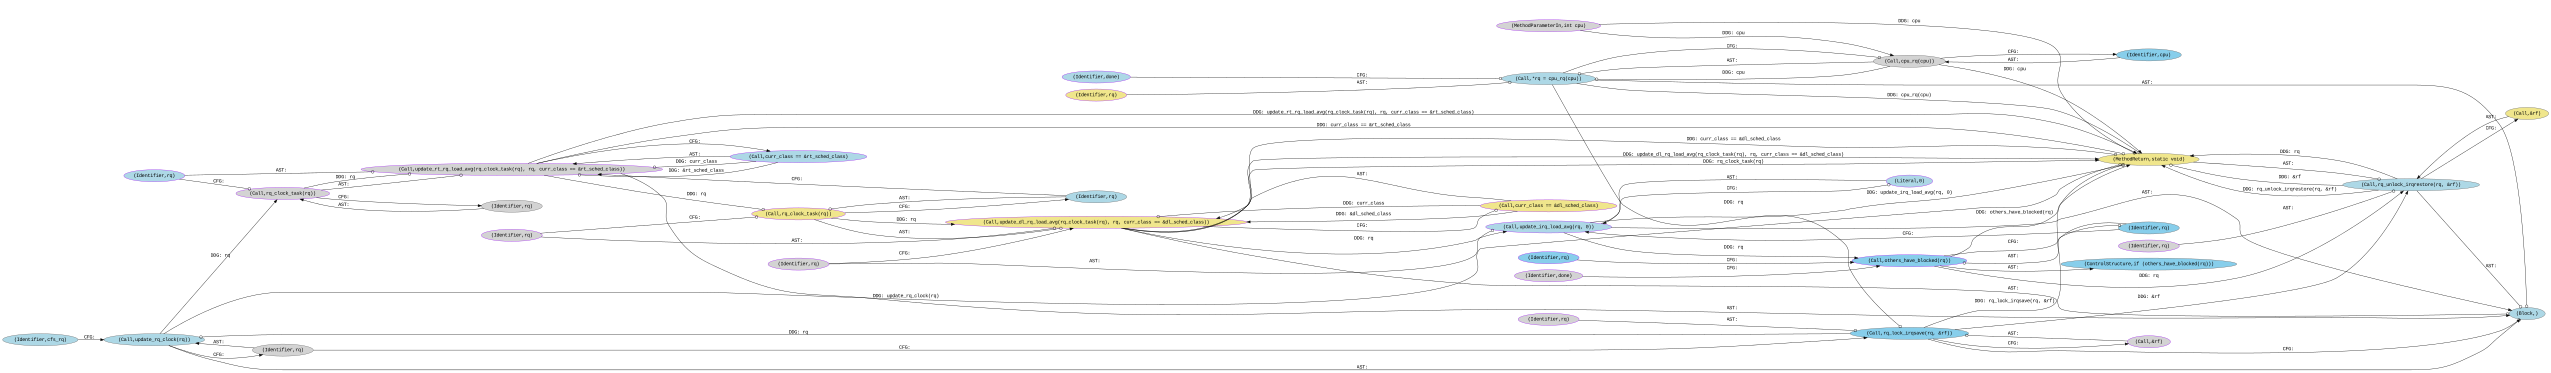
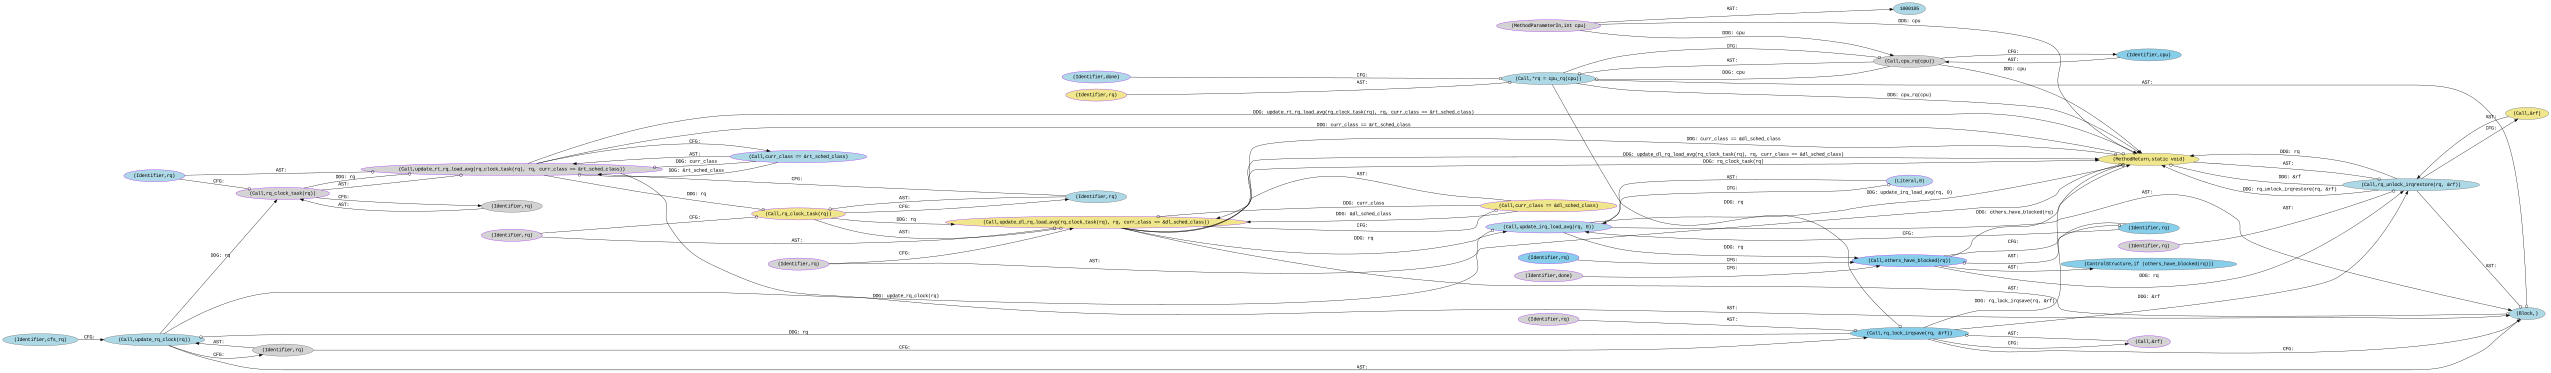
none -> (1909, 9)
(1863, 98) -> (1863, 98)
